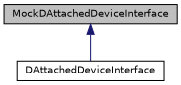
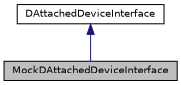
(91, 48) -> (91, 48)
